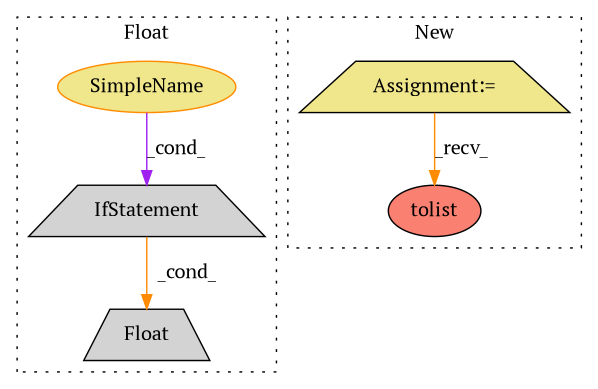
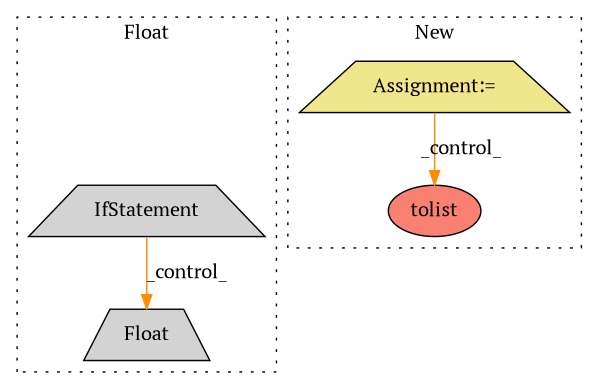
(147, 87) -> none
(462, 149) -> (462, 149)
(187, 273) -> (187, 273)
